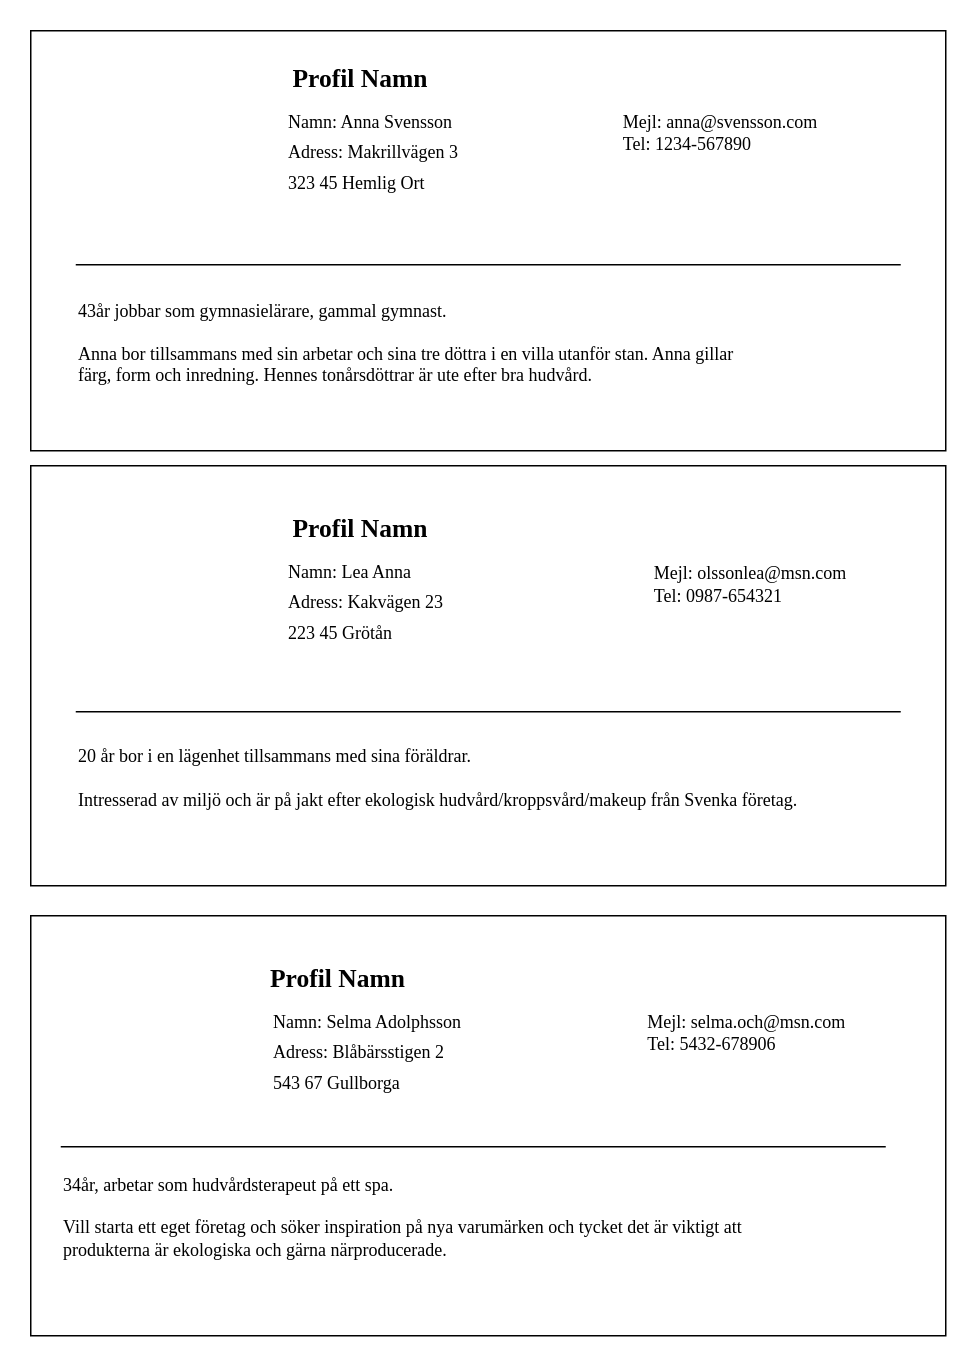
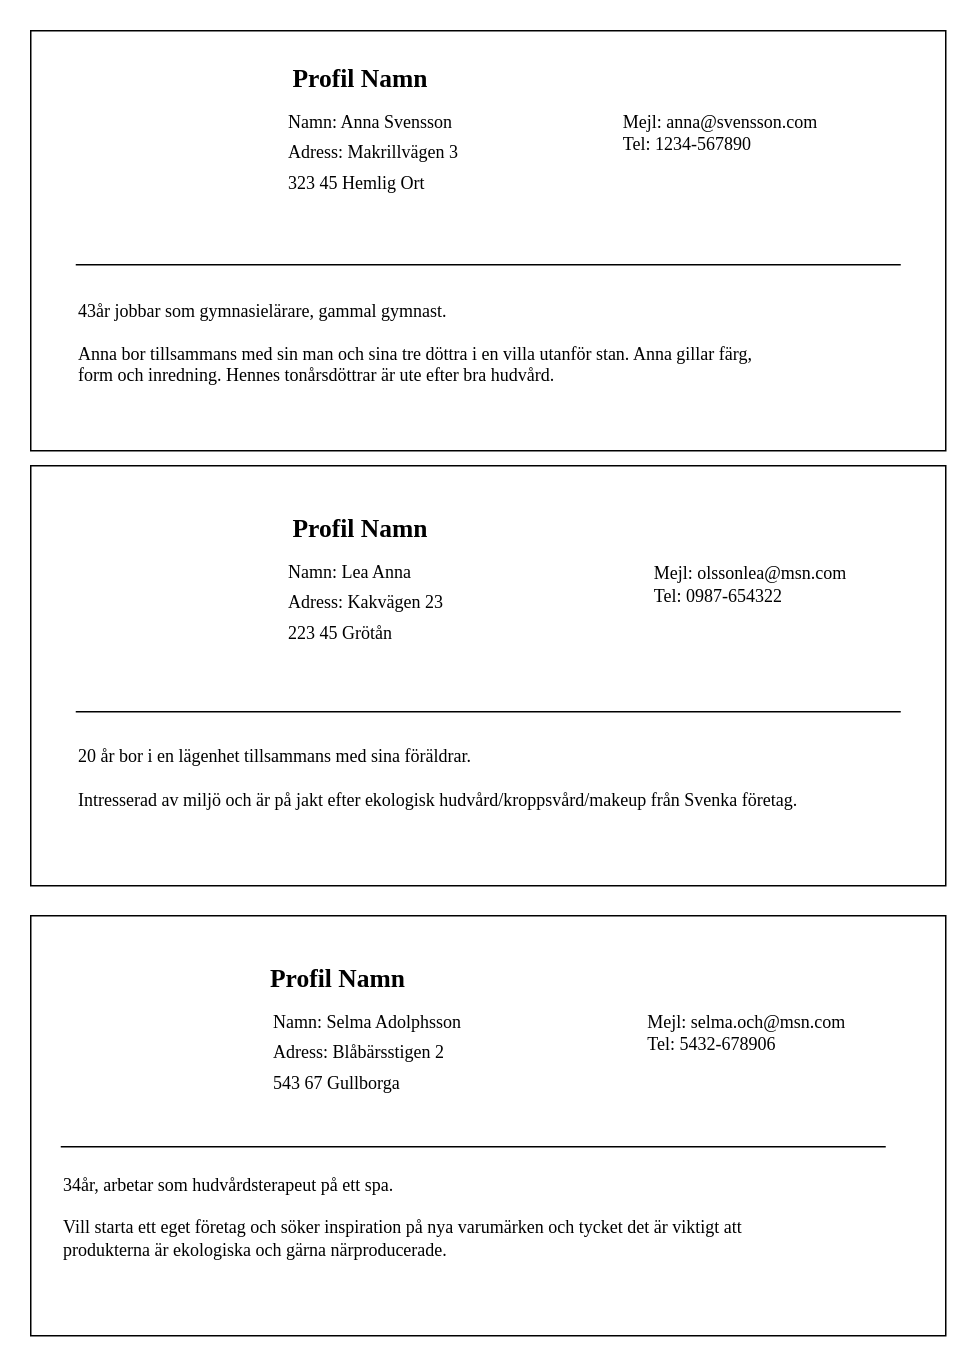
(419, 343) -> (419, 343)
(751, 584) -> (751, 584)
